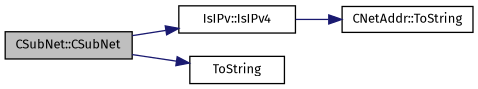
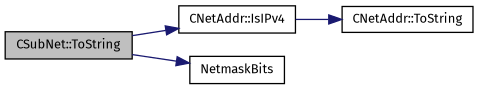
(237, 19) -> (237, 19)
(69, 45) -> (69, 45)
(237, 70) -> (237, 70)
